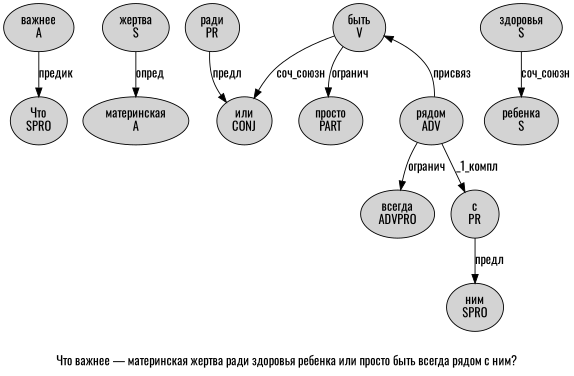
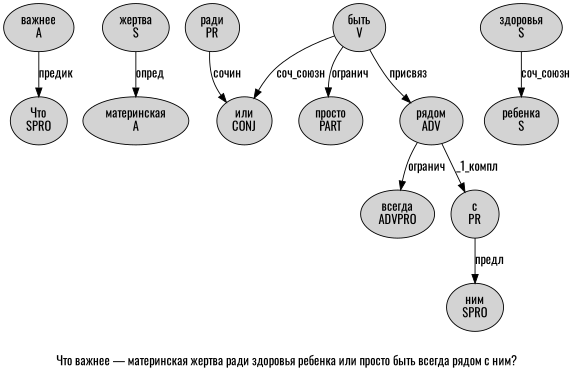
(423, 61) -> (385, 75)
(228, 74) -> (228, 74)
